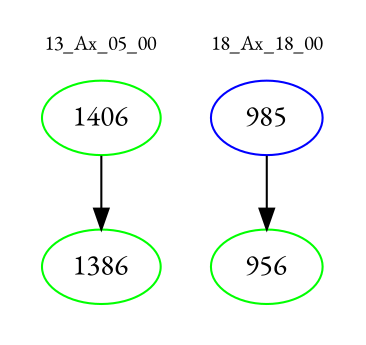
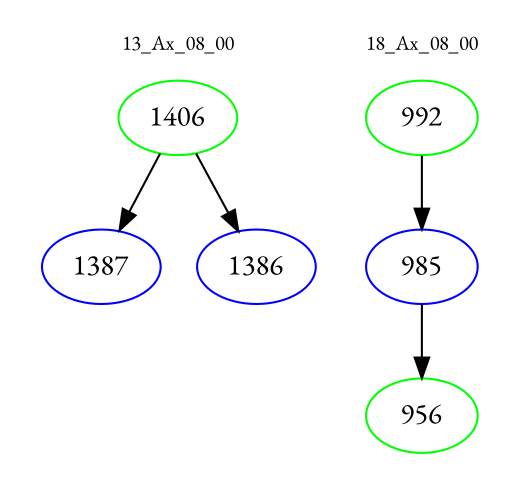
(101, 44) -> (179, 44)
(268, 44) -> (423, 44)
none -> (422, 118)
(101, 267) -> (256, 267)
none -> (101, 267)
